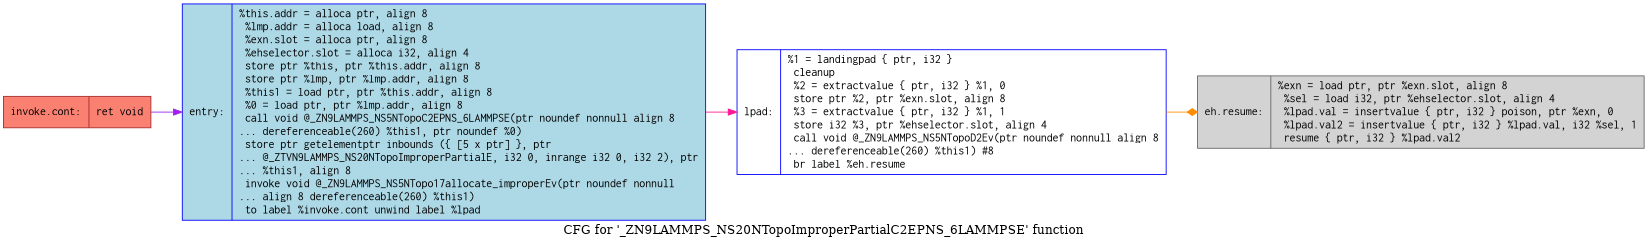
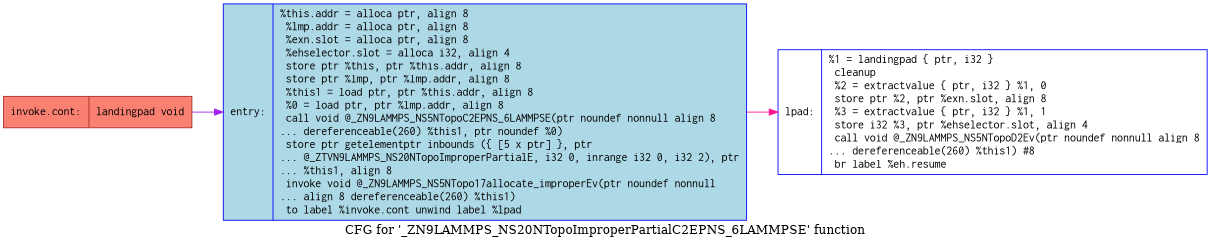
(336, 27) -> (375, 27)
(120, 112) -> (140, 112)
(1421, 112) -> none
